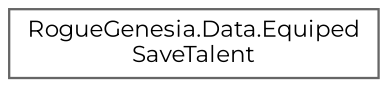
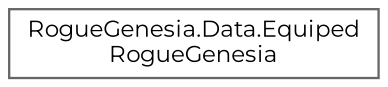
(194, 44) -> (194, 44)
